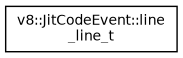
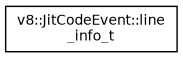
(91, 29) -> (91, 29)
